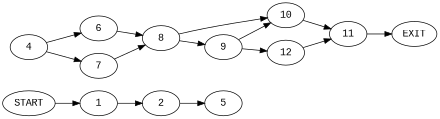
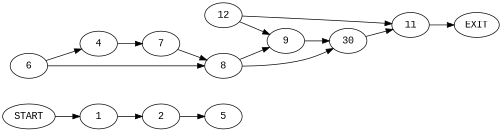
(286, 15) -> (348, 41)
(60, 39) -> (60, 56)
(251, 50) -> (251, 27)
